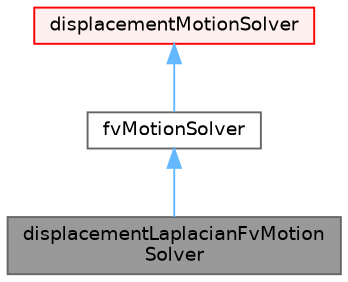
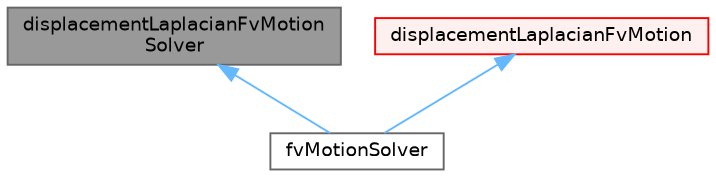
(174, 26) -> (542, 36)
(174, 193) -> (282, 104)
